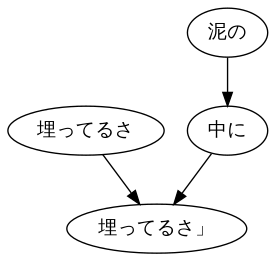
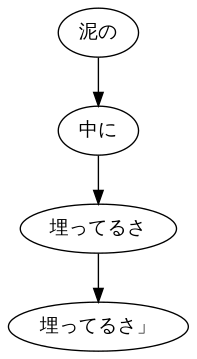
(197, 173) -> (98, 173)
